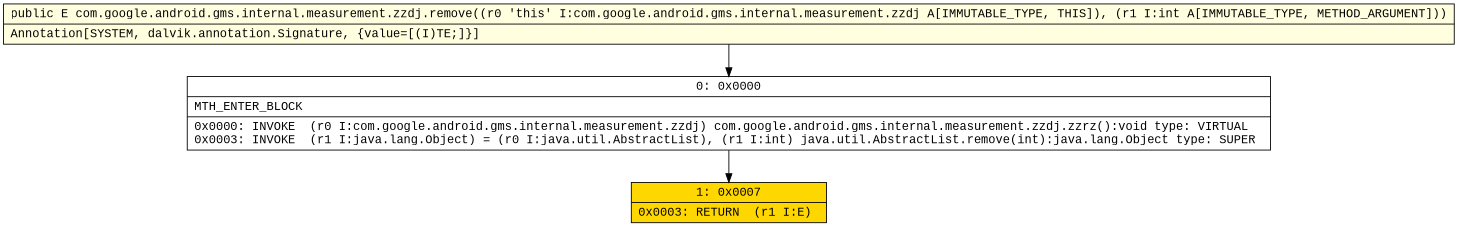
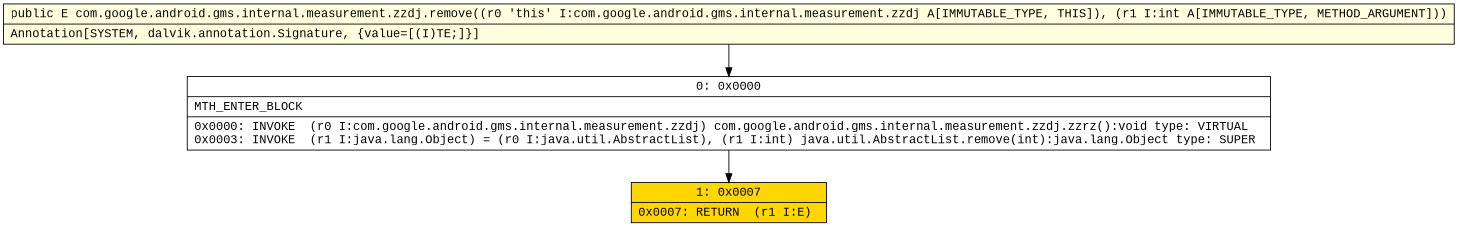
(729, 212) -> (729, 212)
